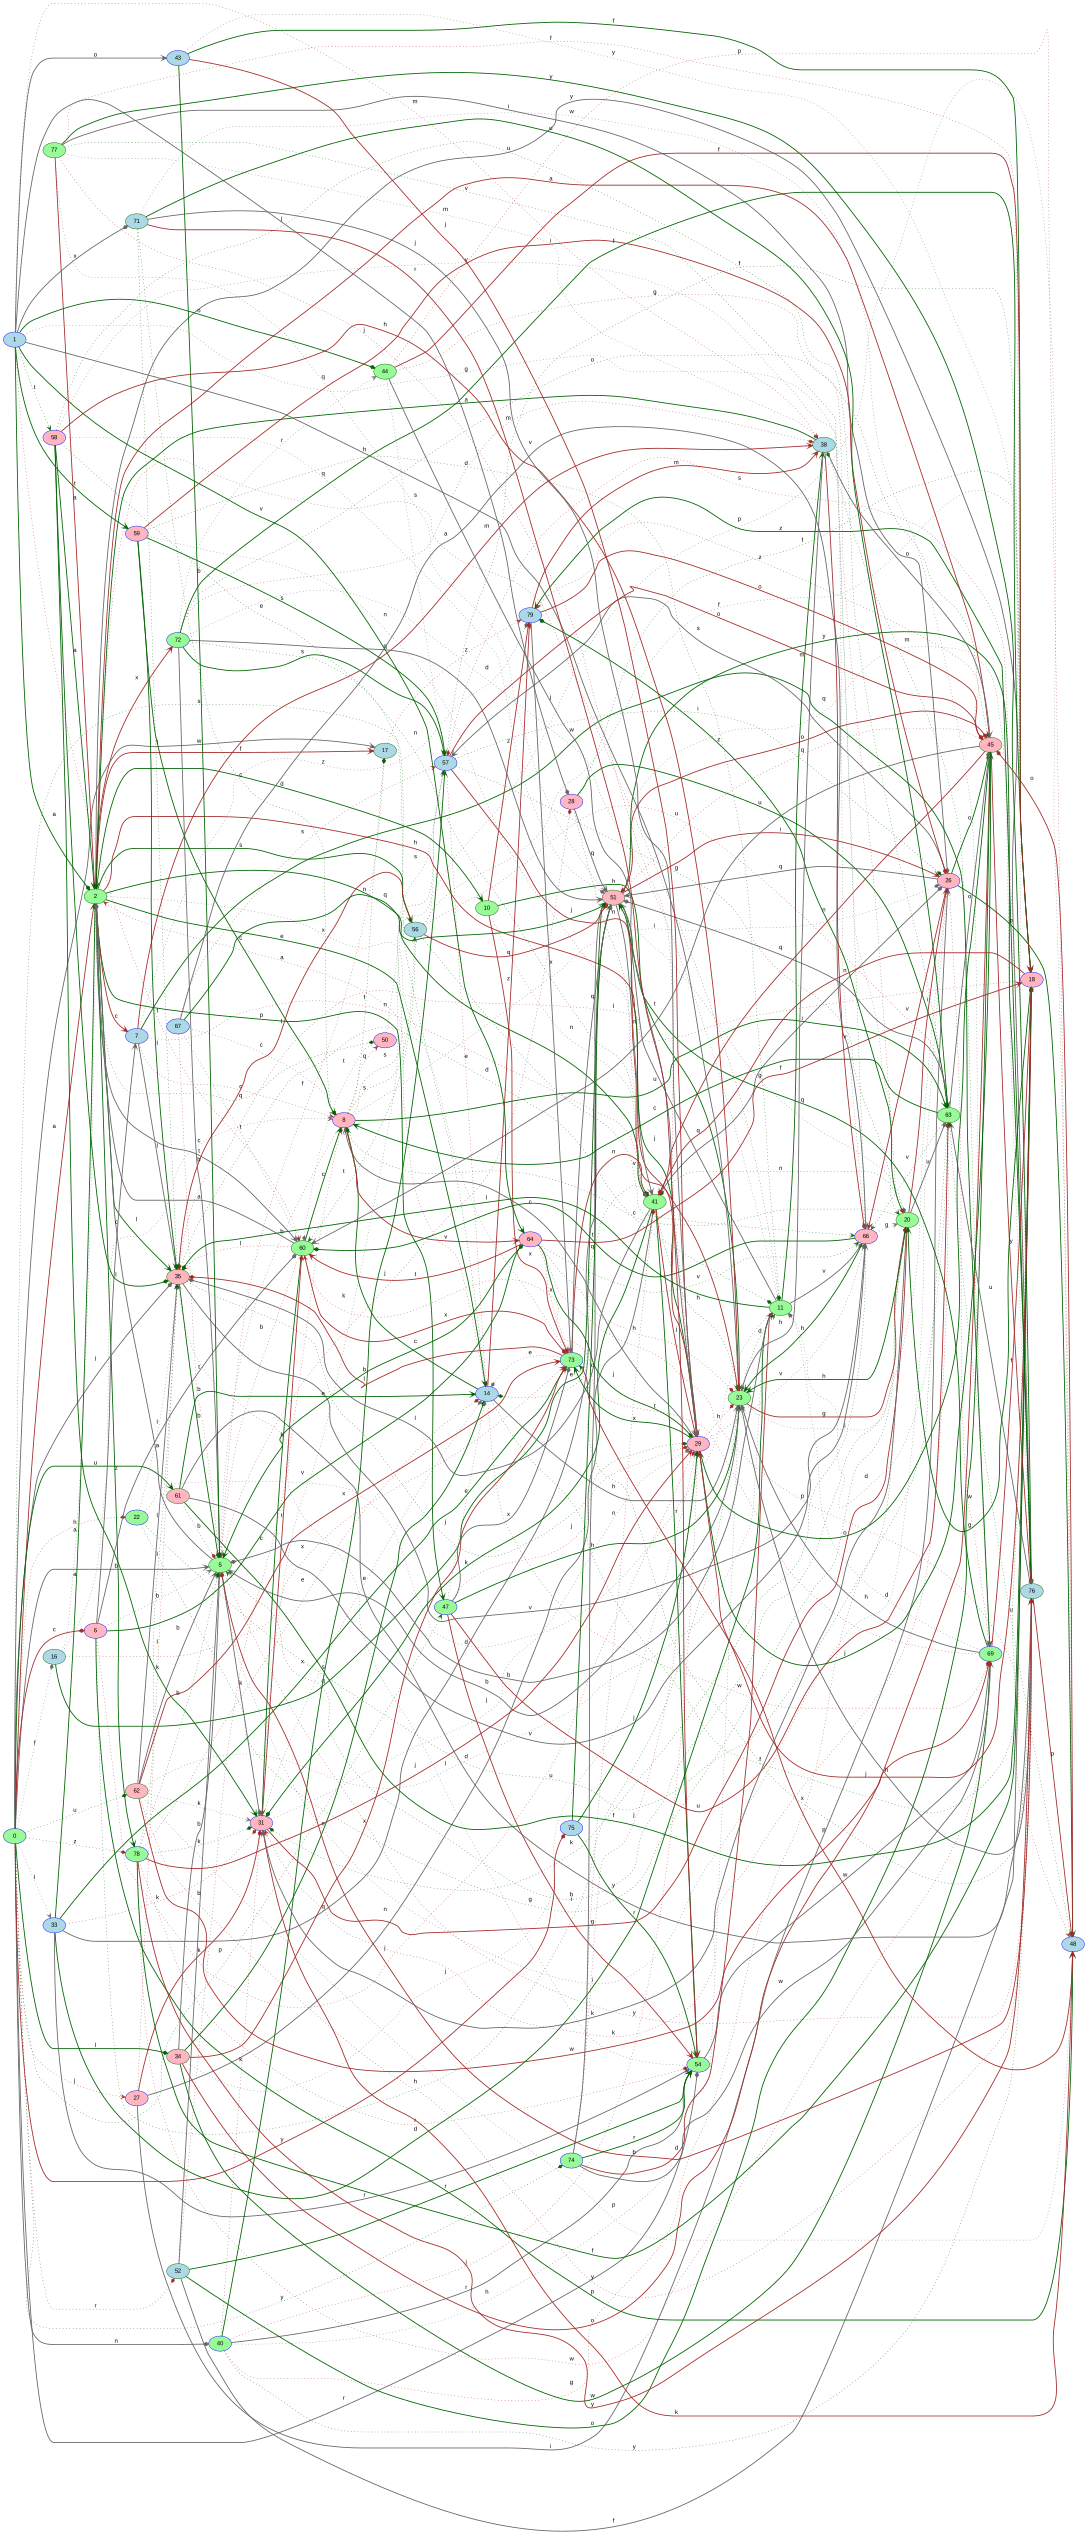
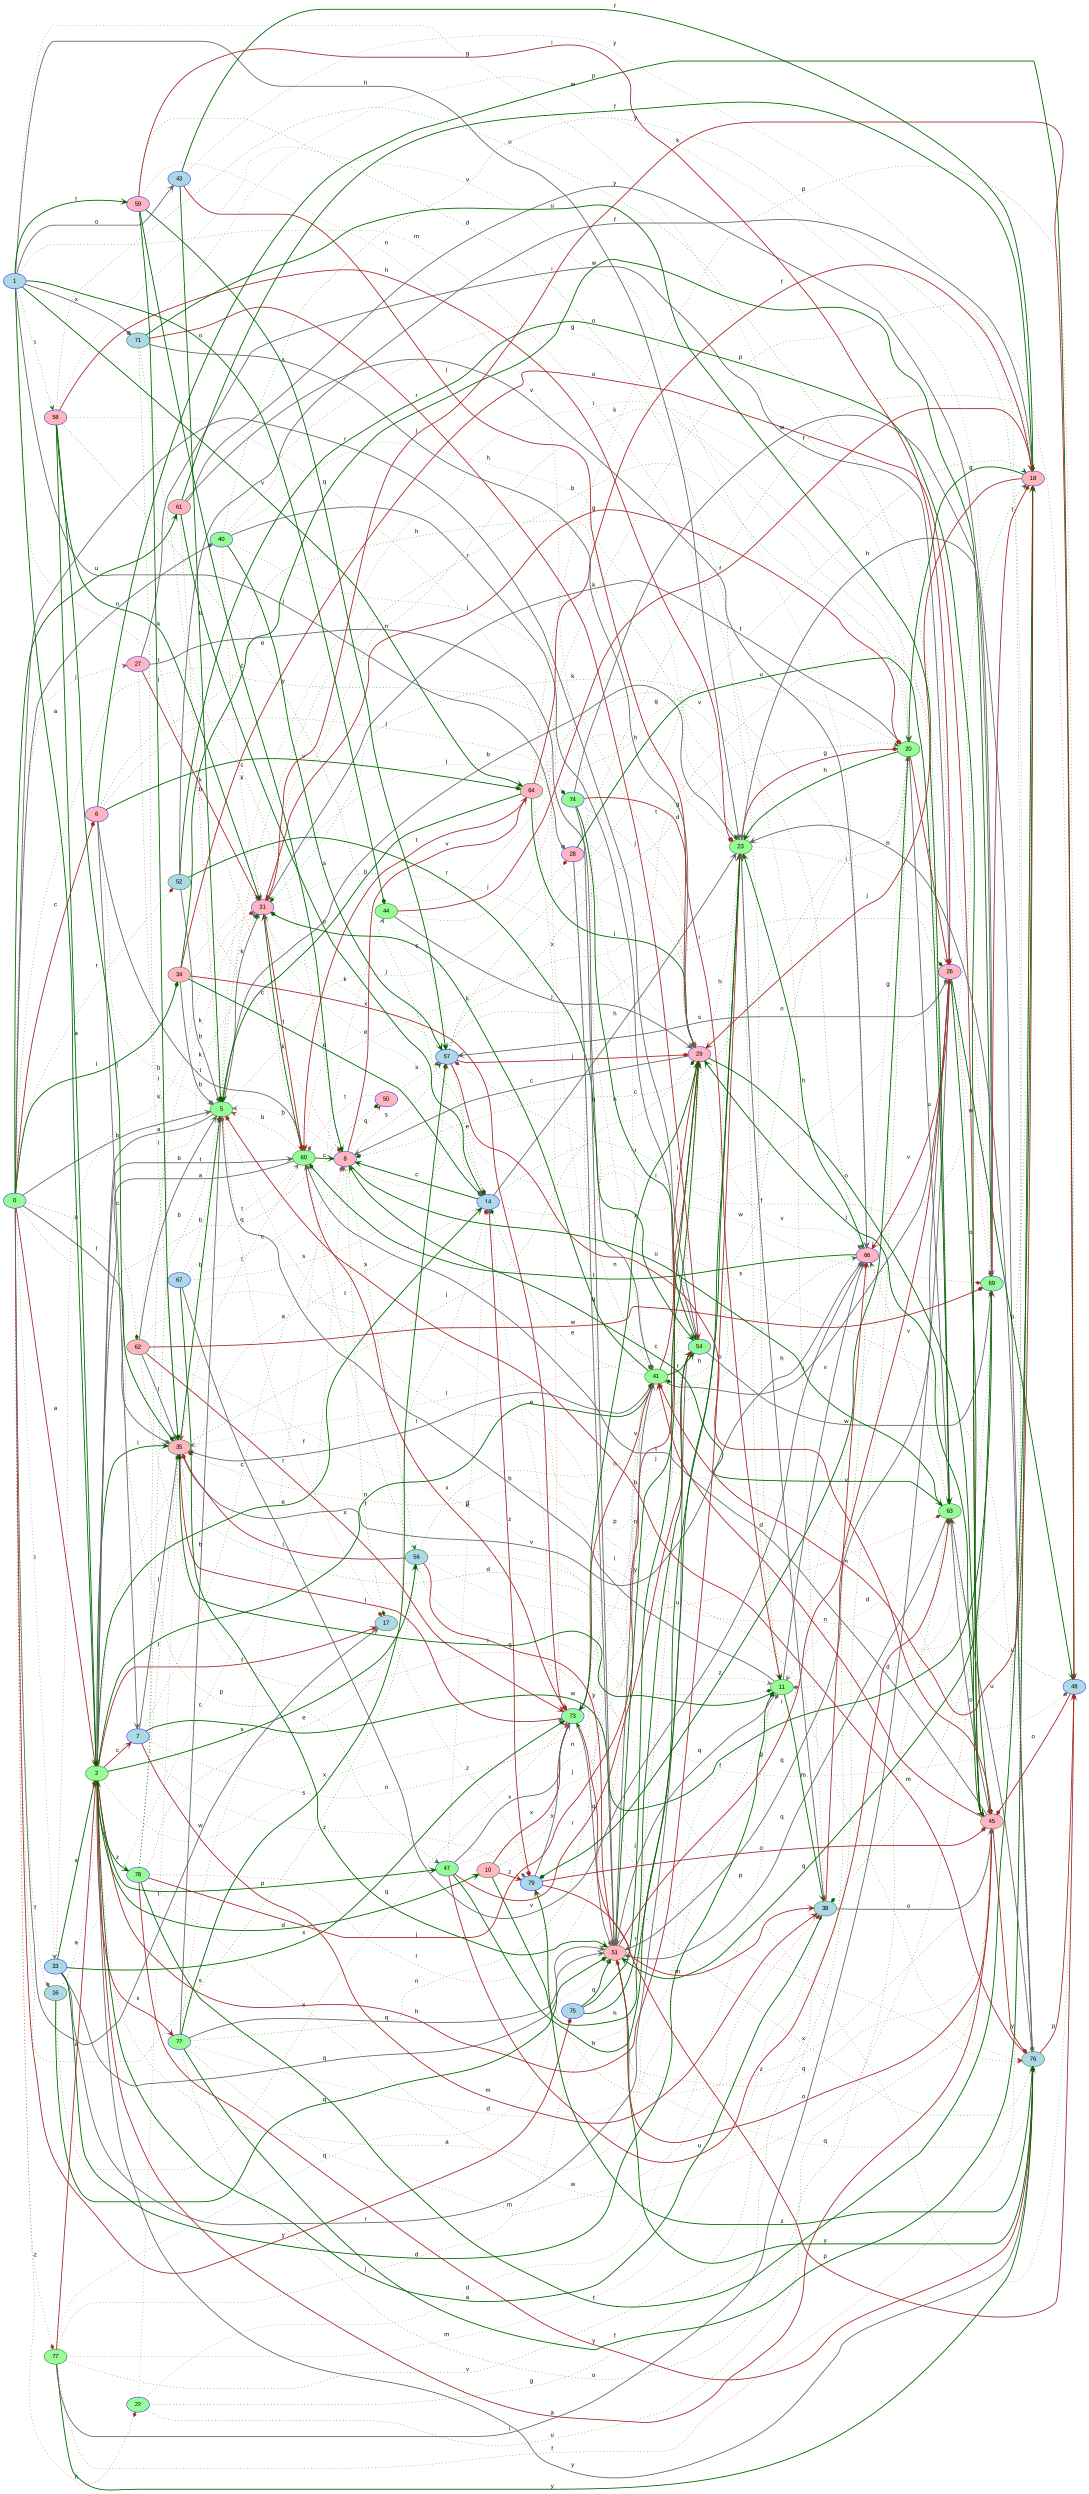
(487, 908) -> (488, 1870)
(530, 1239) -> (532, 791)
(73, 1845) -> (21, 1777)
